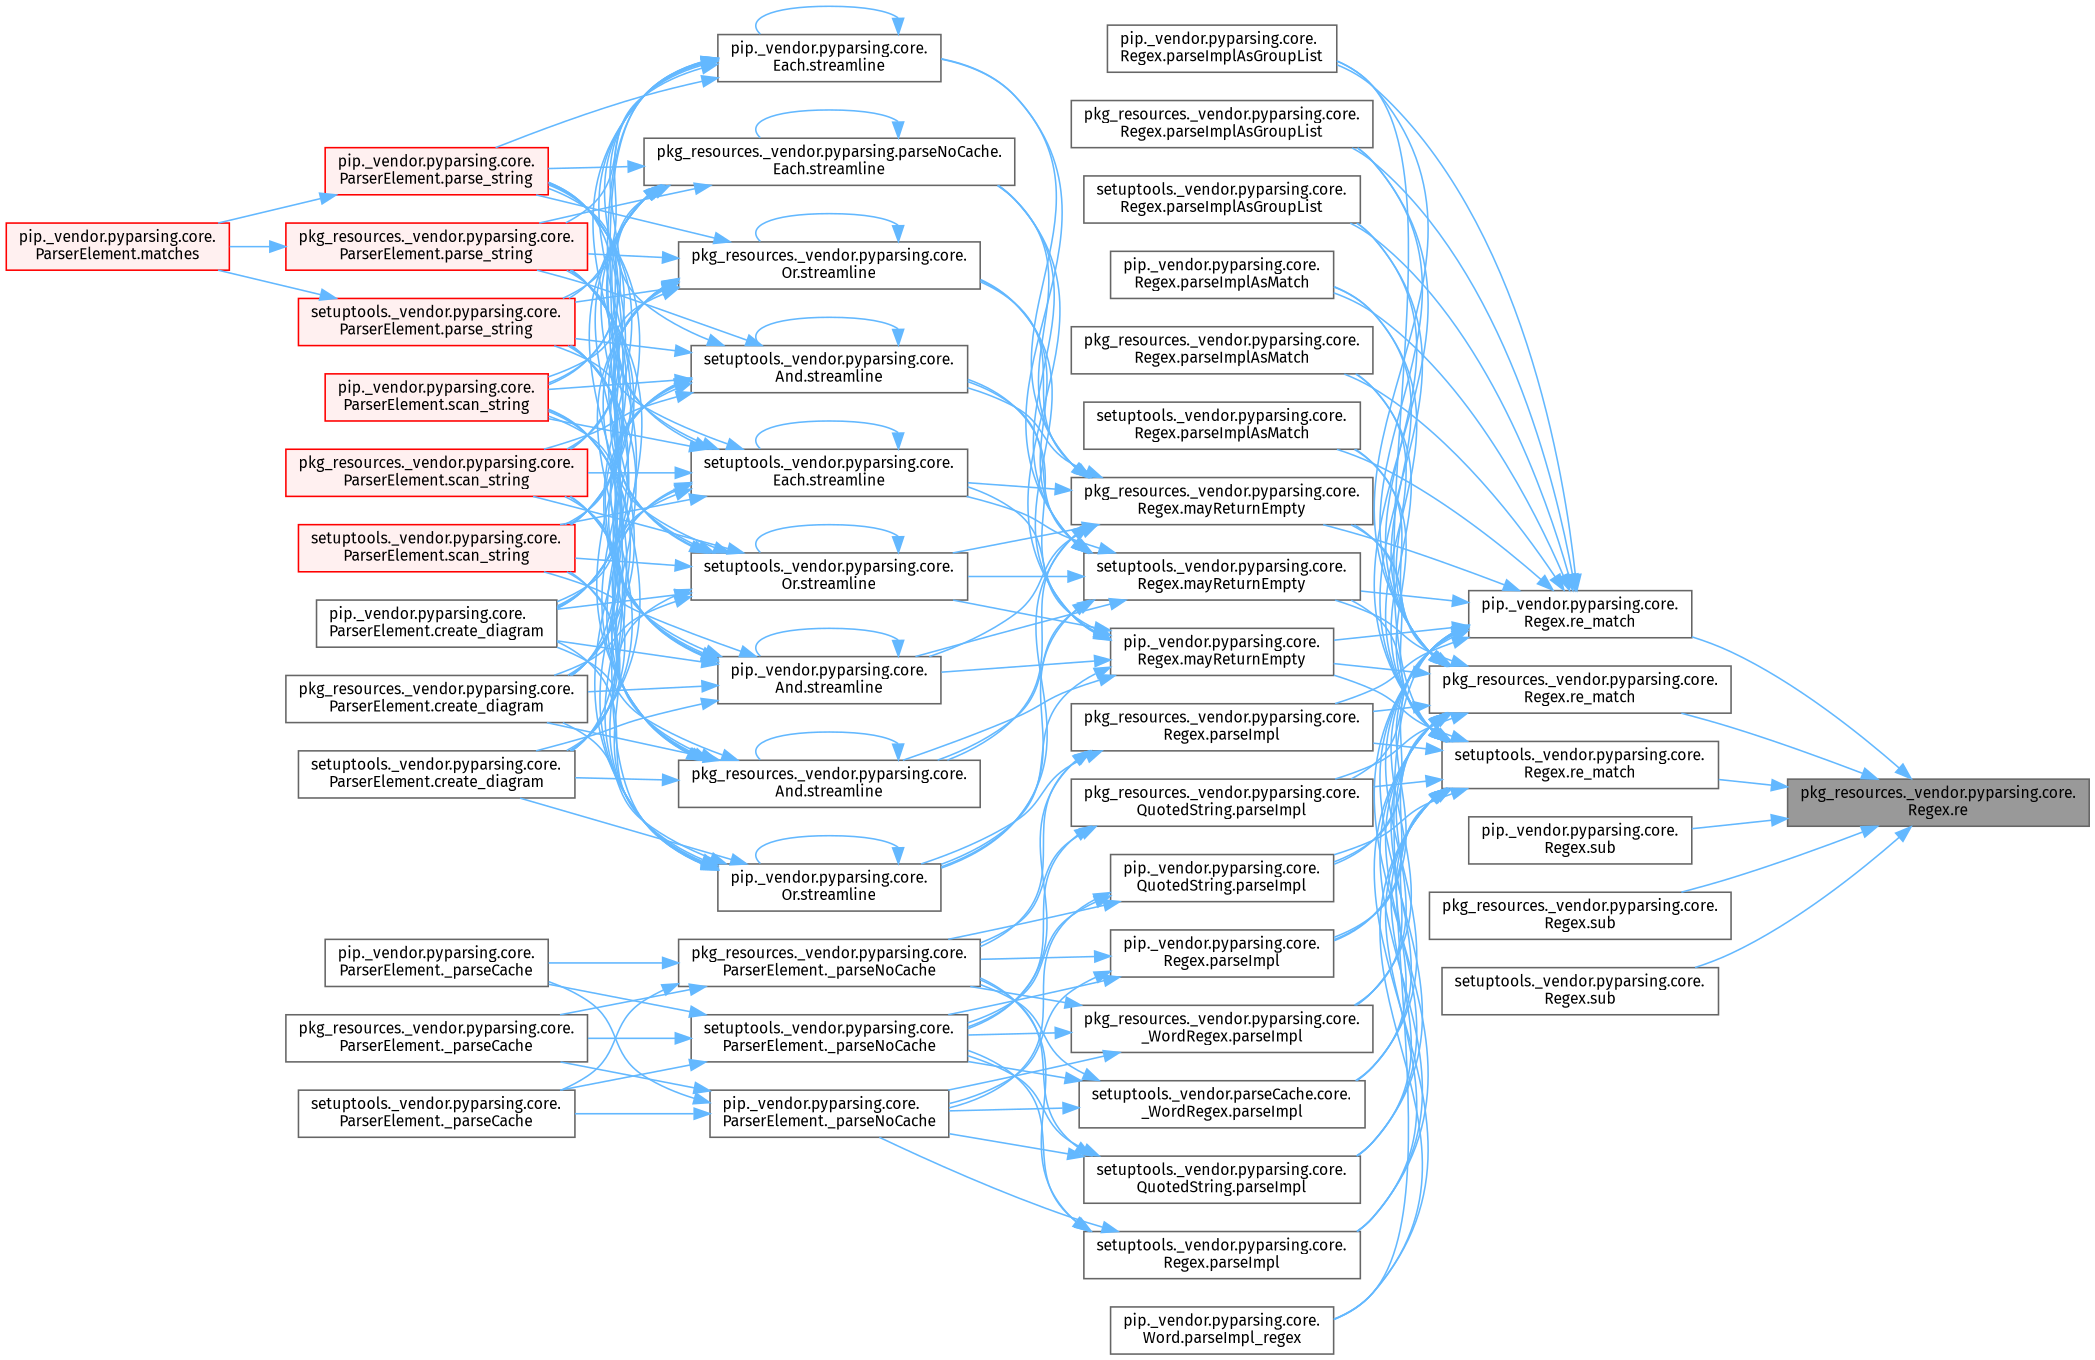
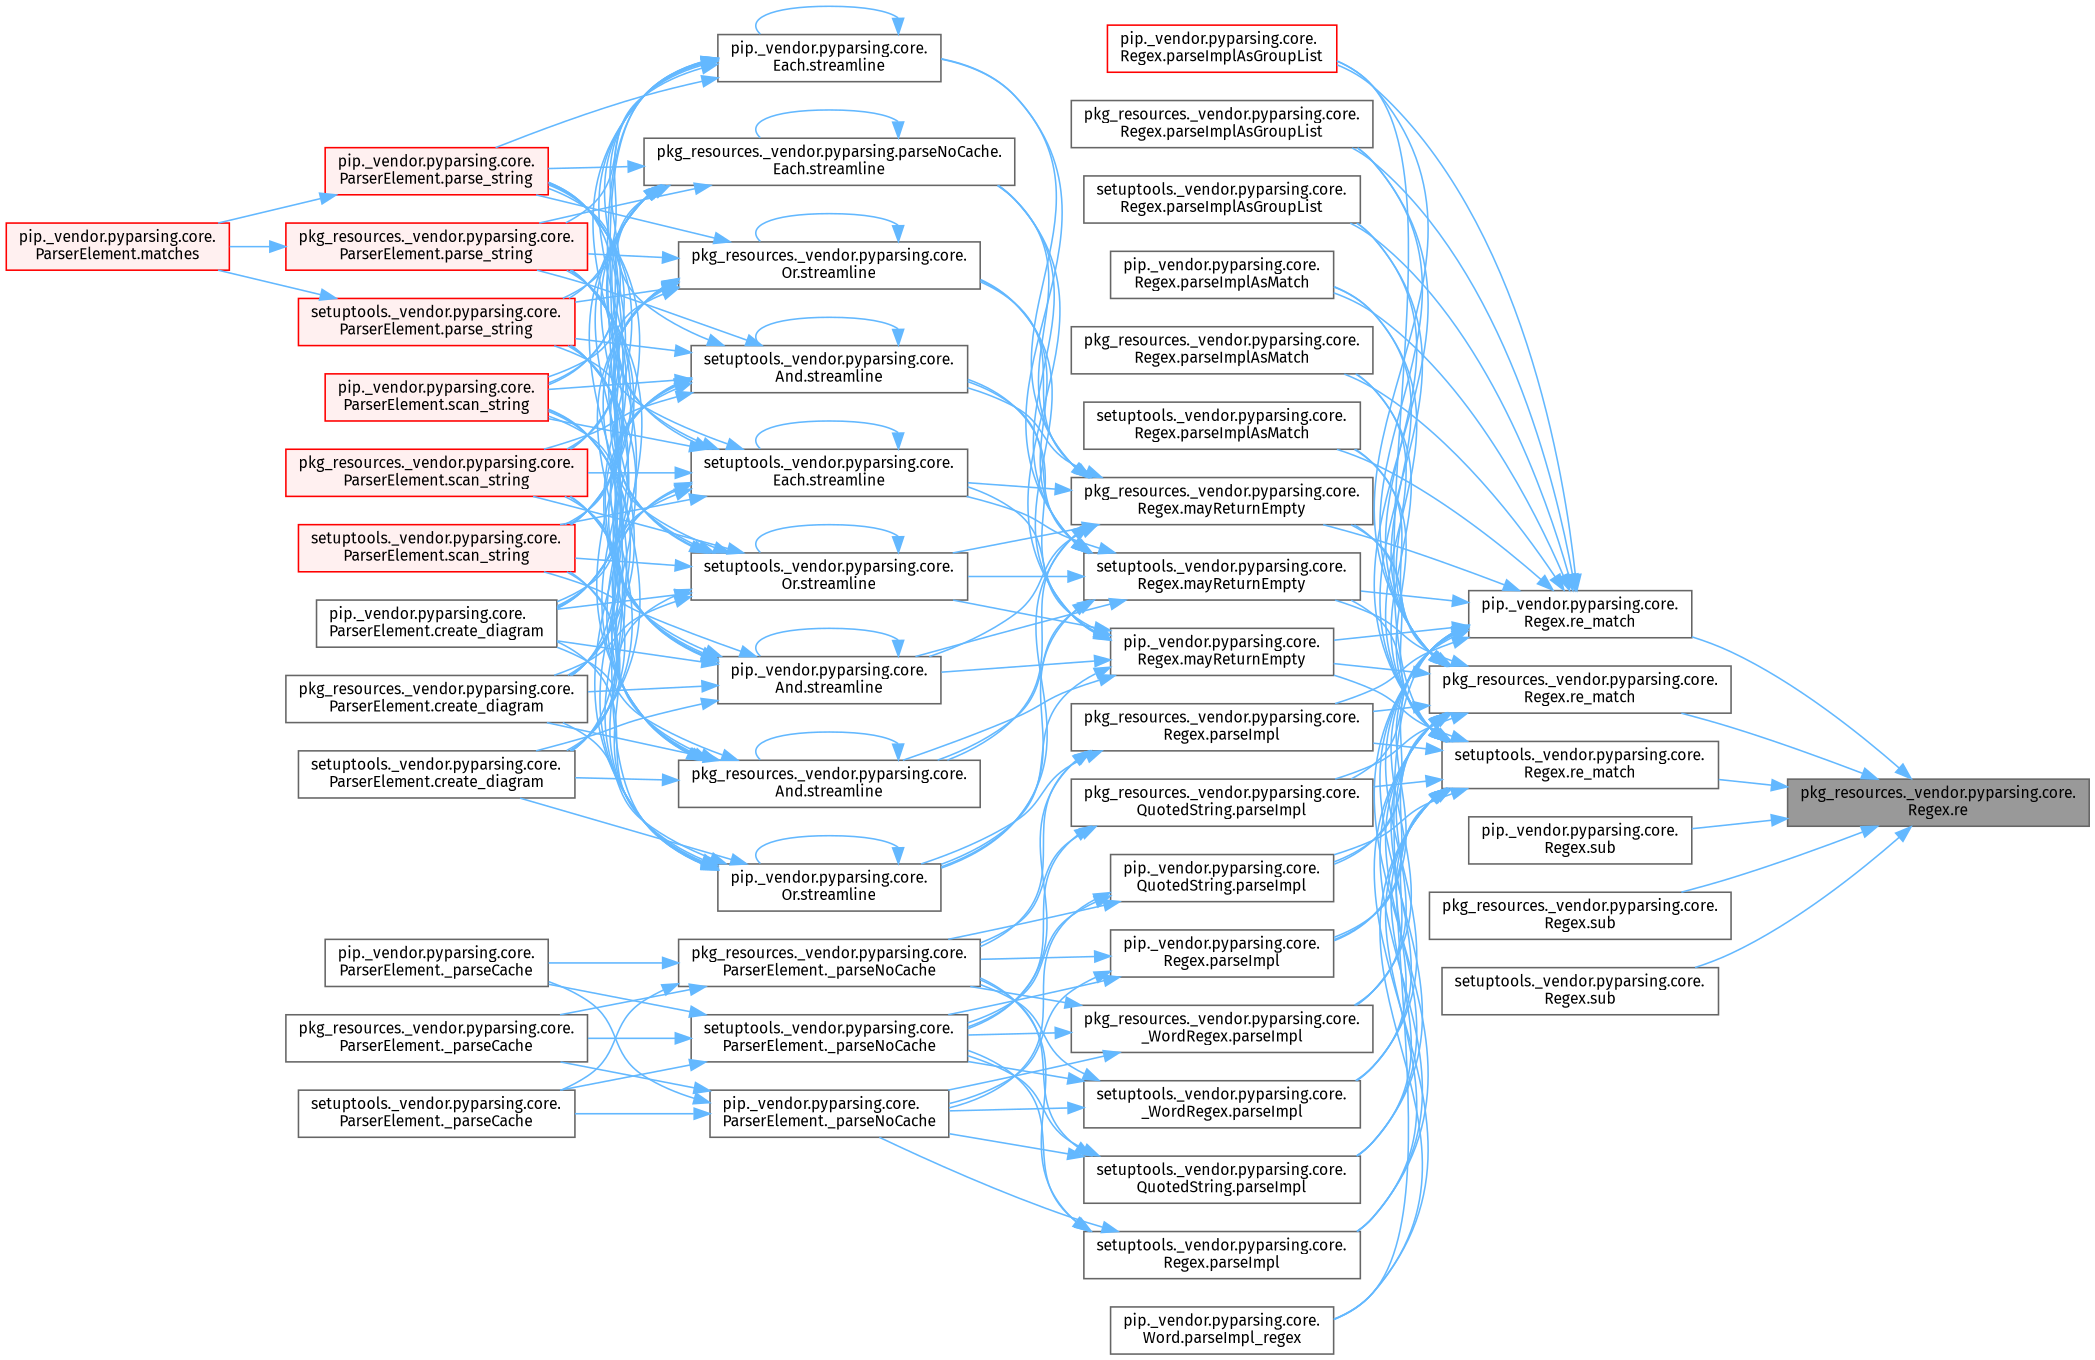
(1222, 49) -> (1222, 49)
(1222, 1104) -> (1222, 1104)
